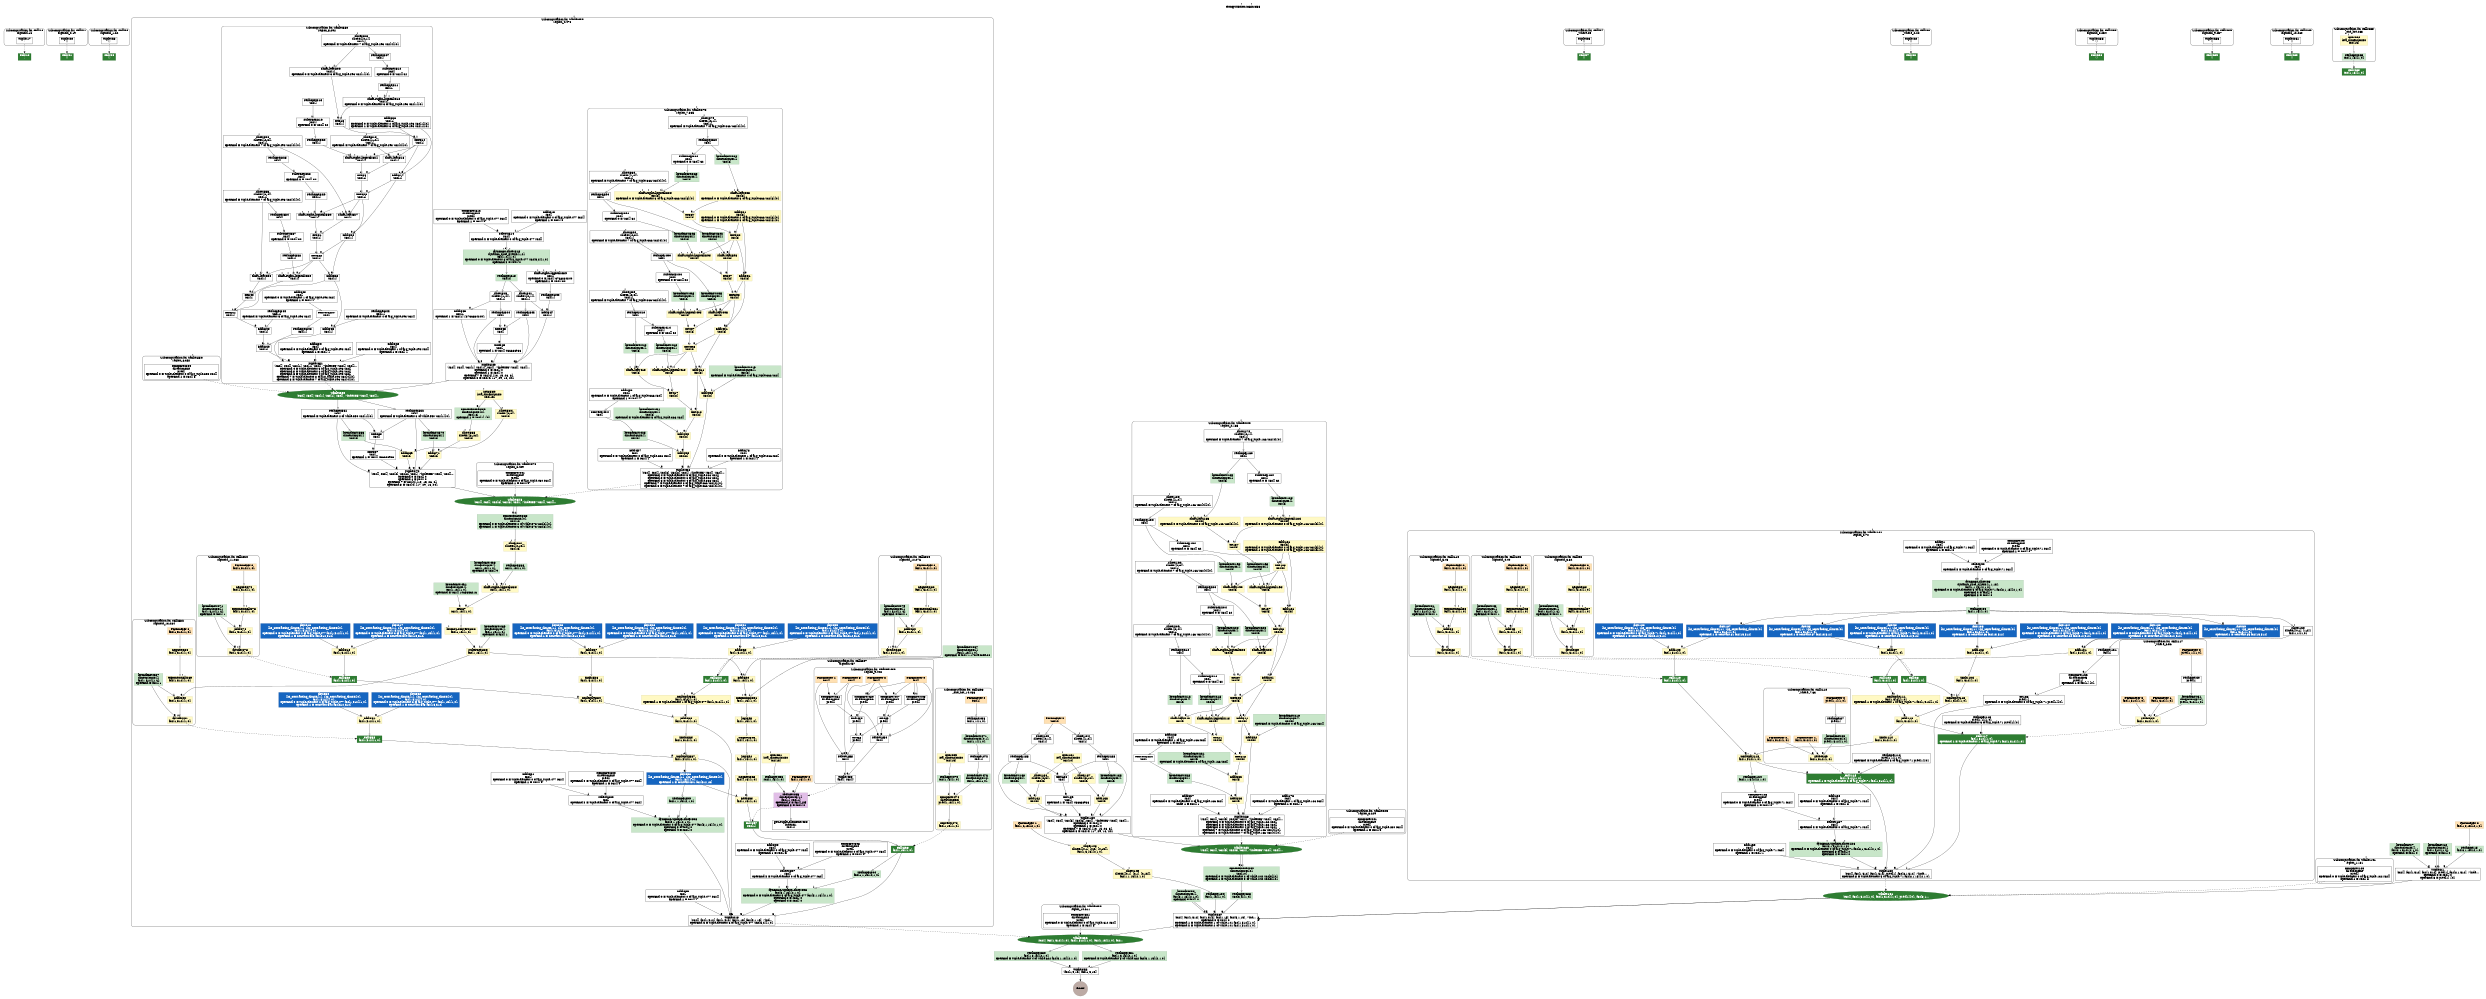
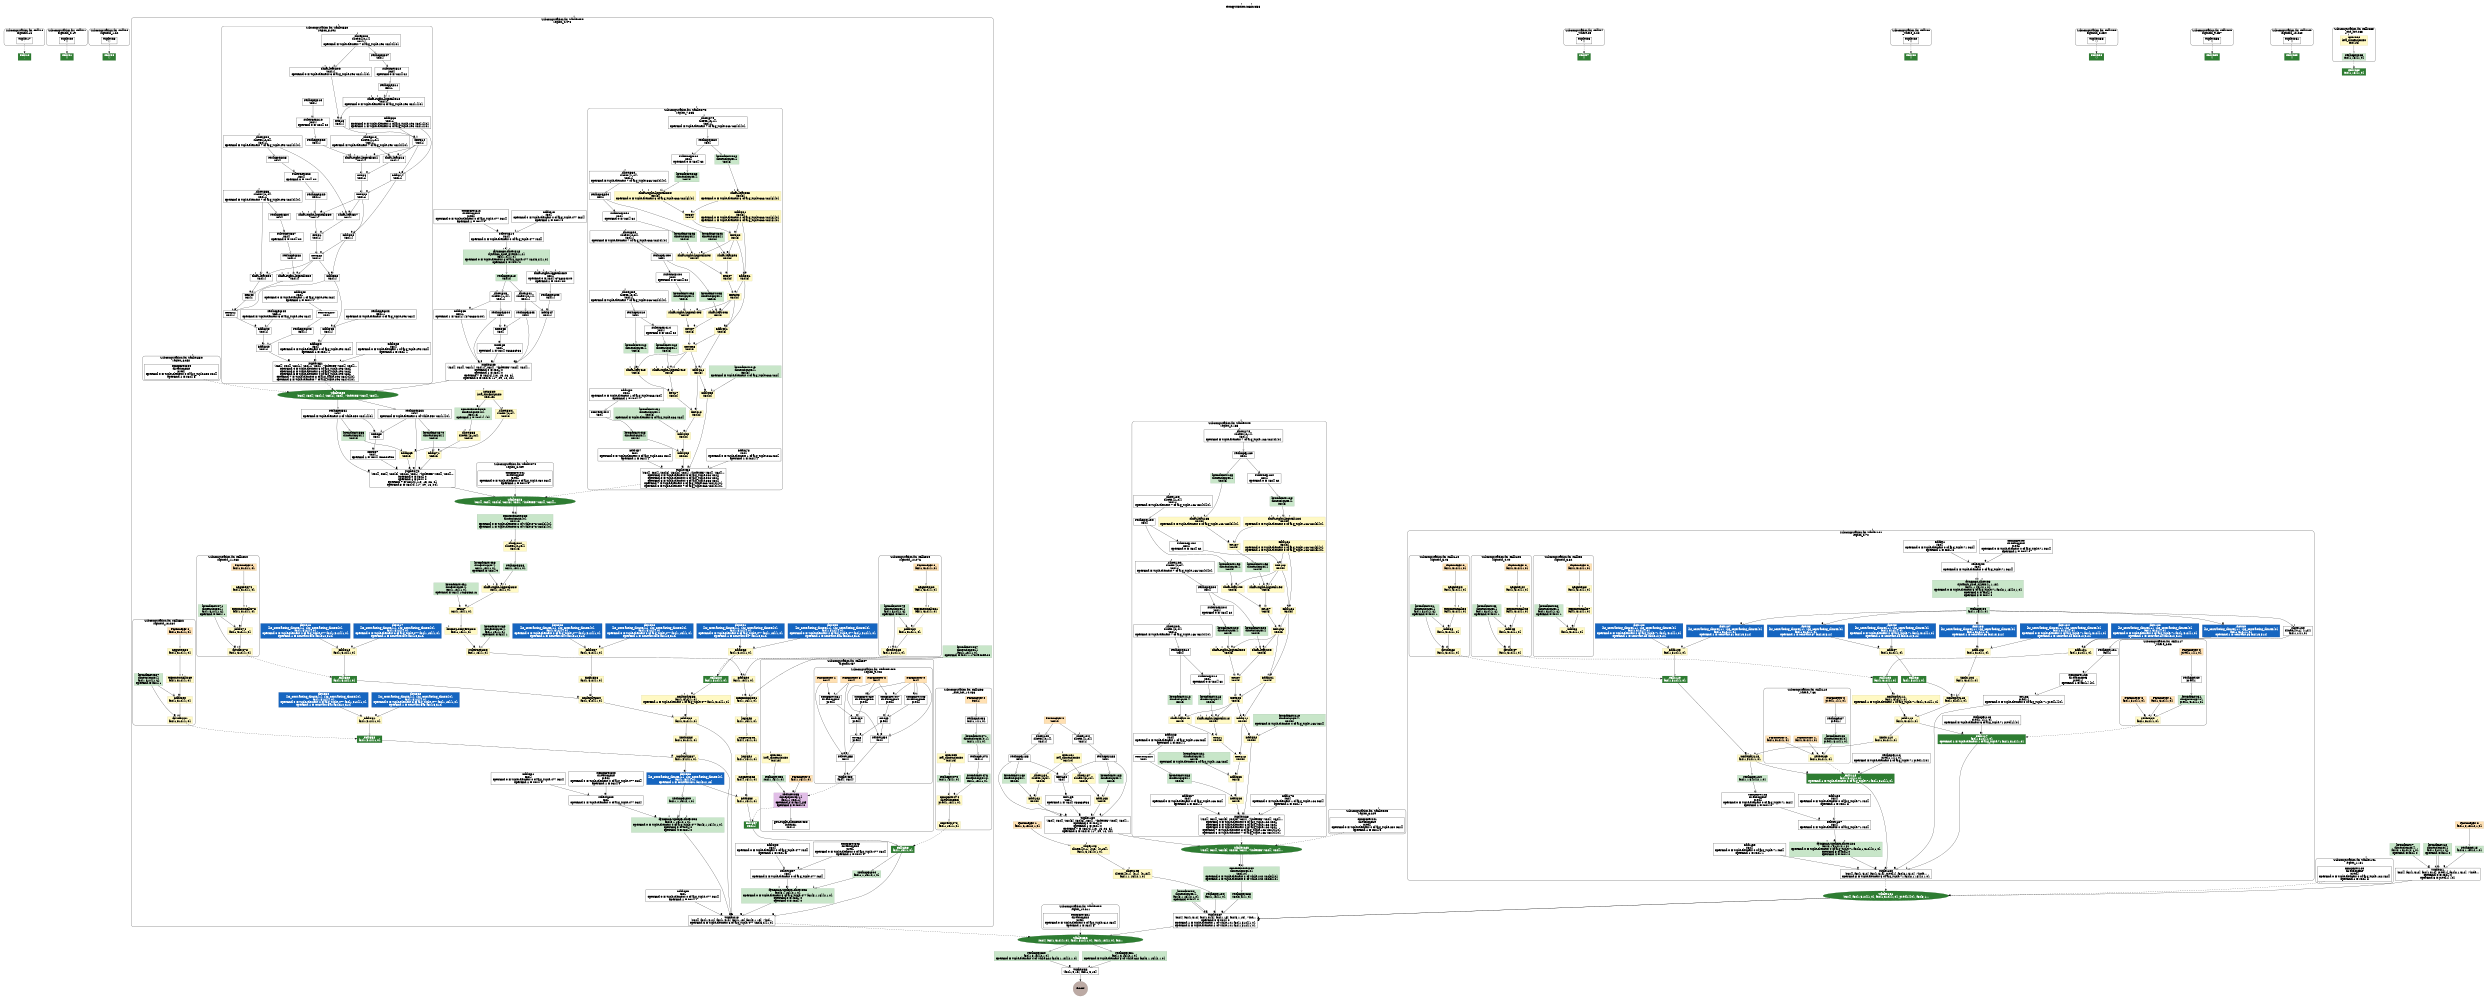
(288, 338) -> (323, 337)
(1572, 652) -> none
(328, 686) -> (180, 689)
(1181, 804) -> (1181, 804)
